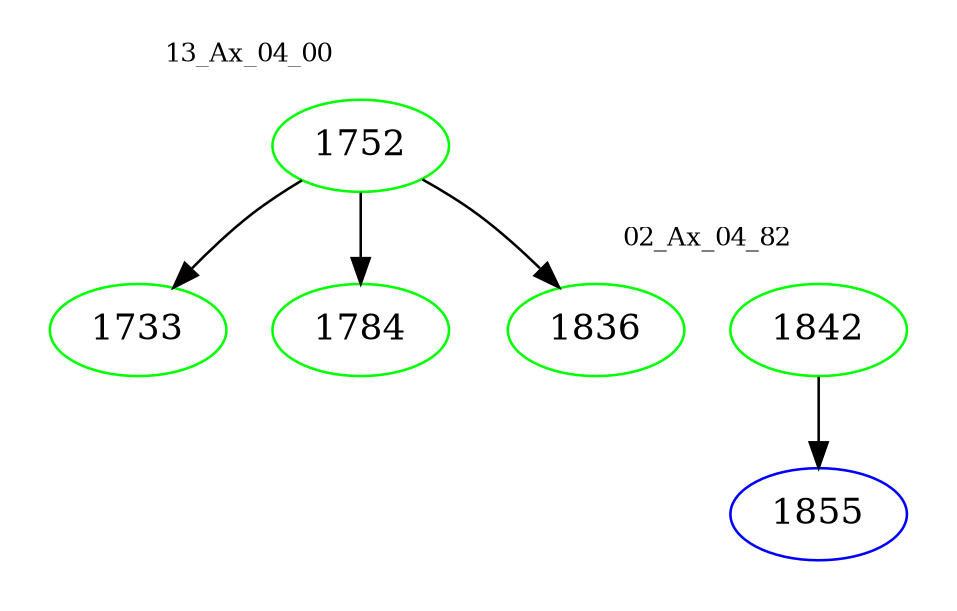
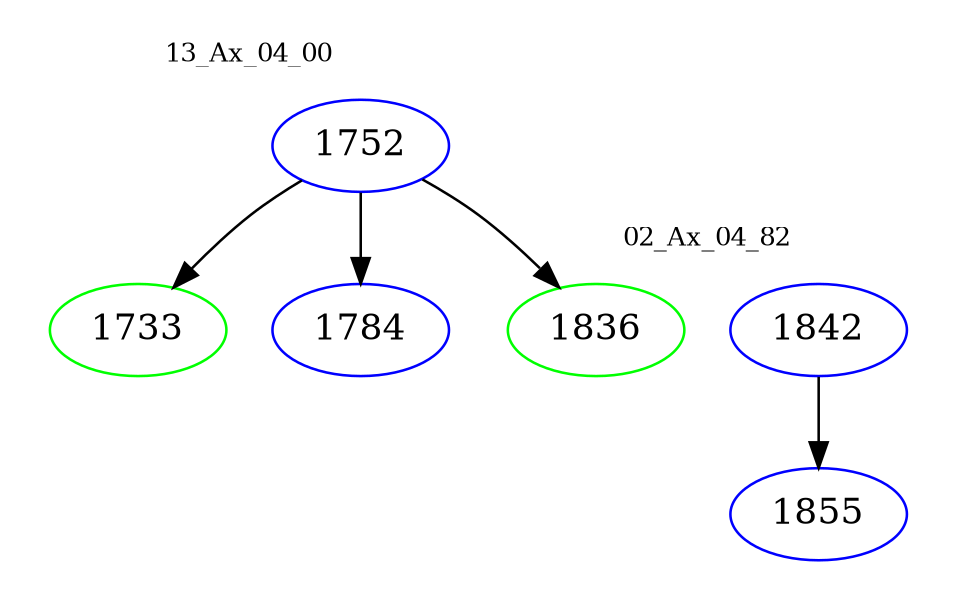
(361, 146) -> (361, 146)
(361, 330) -> (361, 330)
(819, 330) -> (819, 330)
